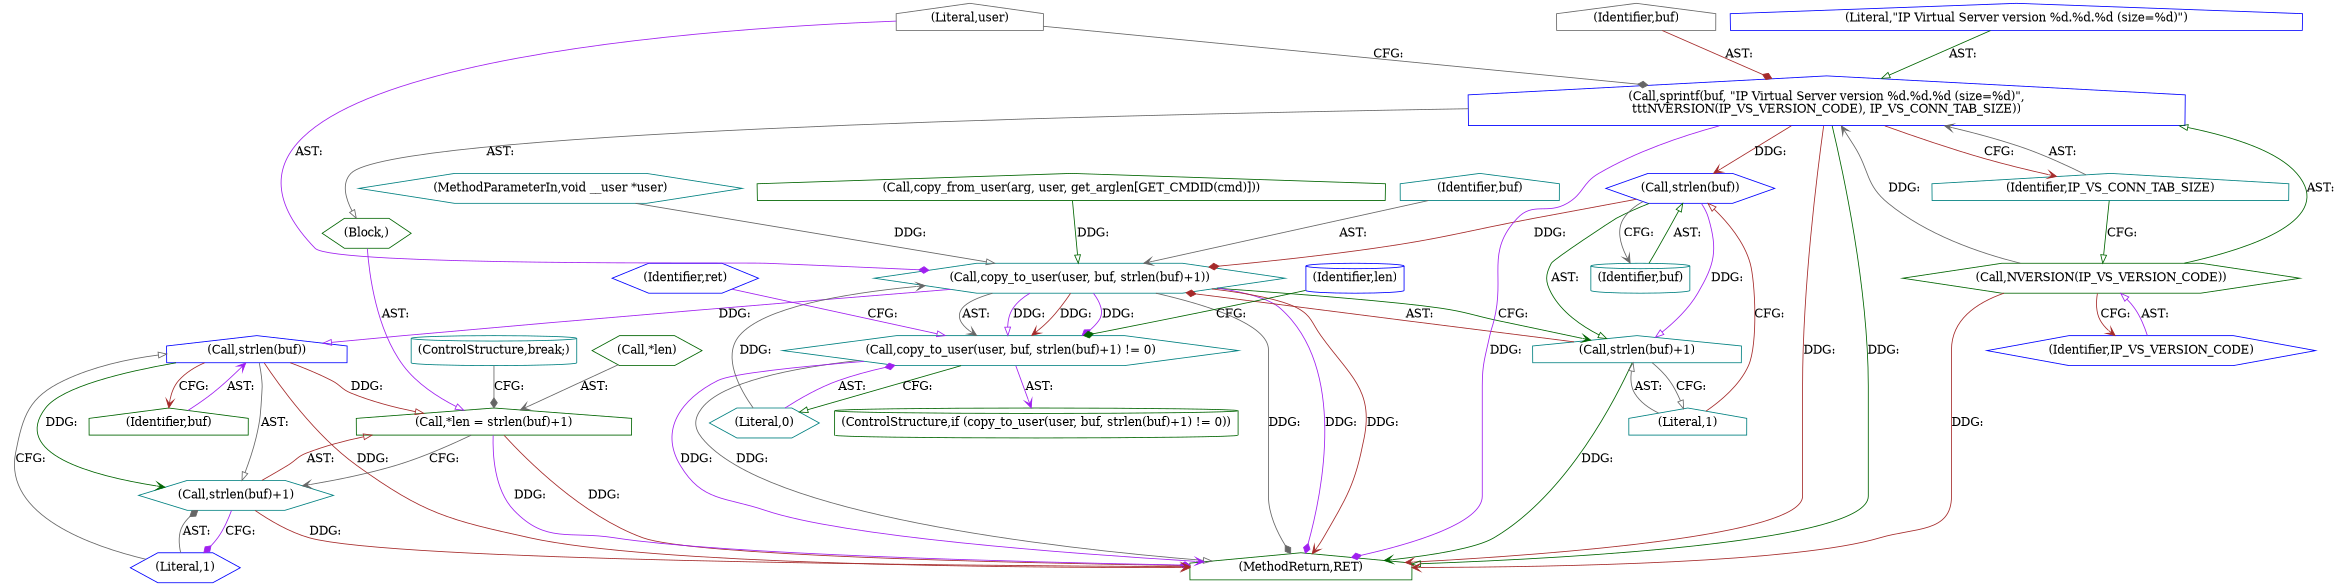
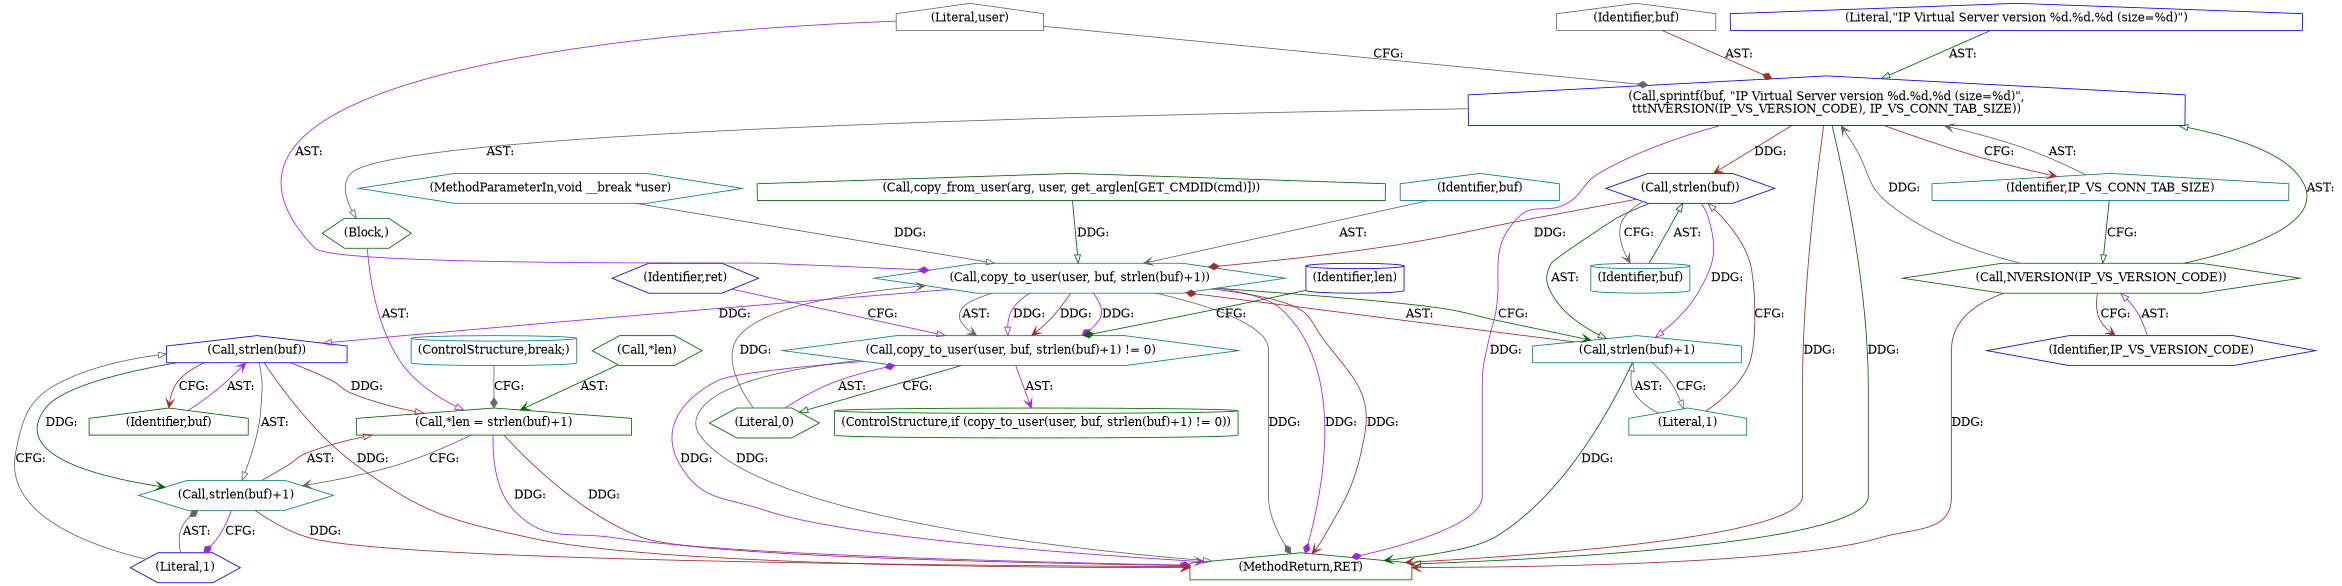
(551, 188) -> (551, 188)
(573, 386) -> (573, 386)
(764, 423) -> (764, 423)
